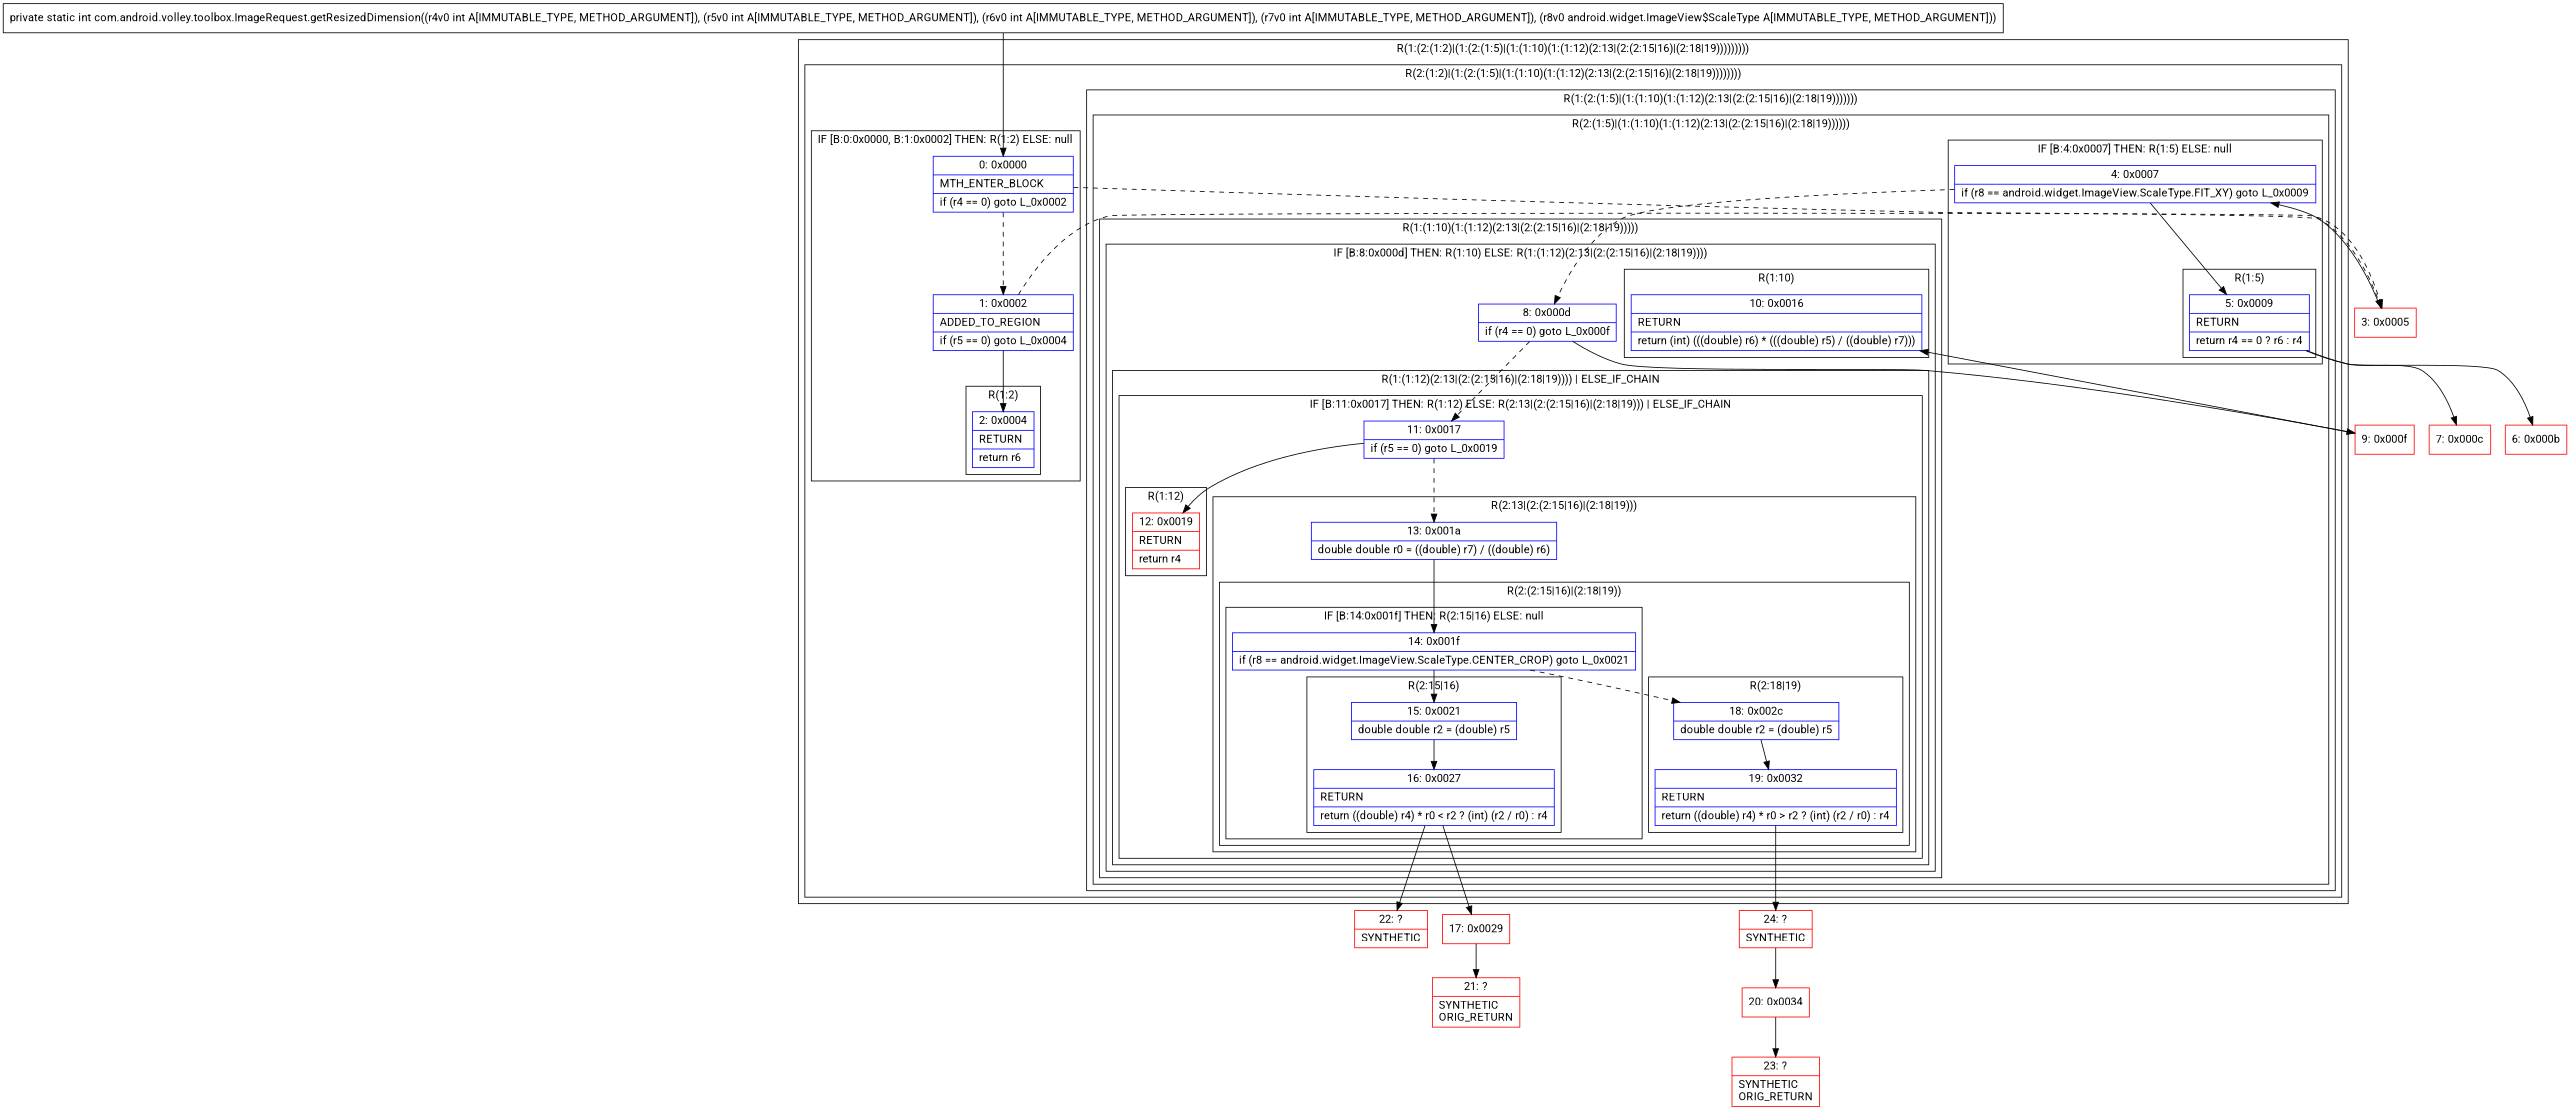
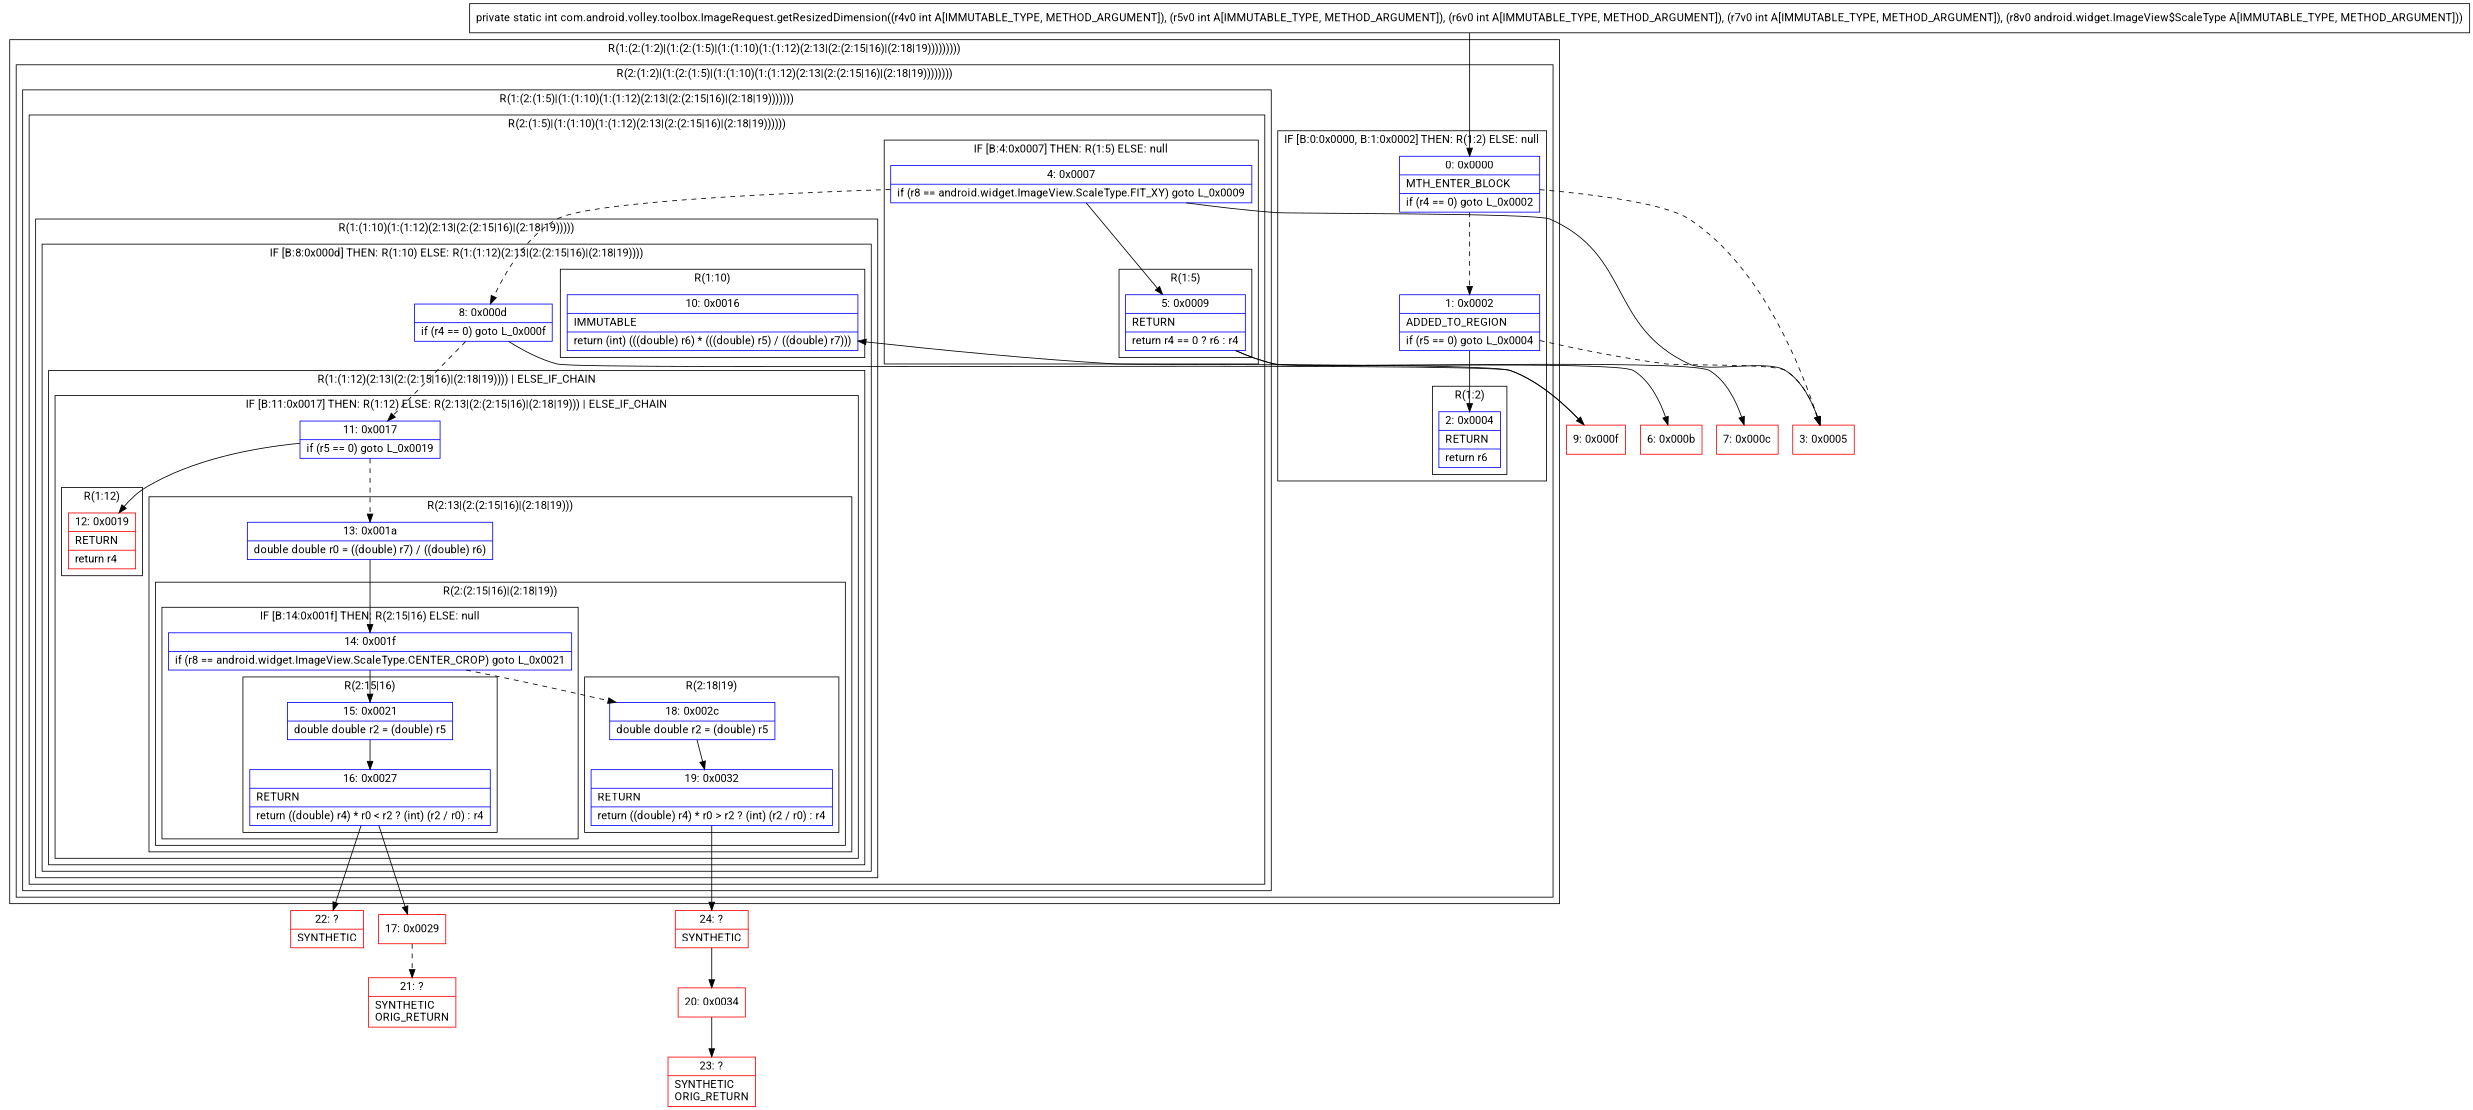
(2343, 242) -> (1530, 217)
(1660, 322) -> (606, 322)
(1476, 957) -> (412, 957)
